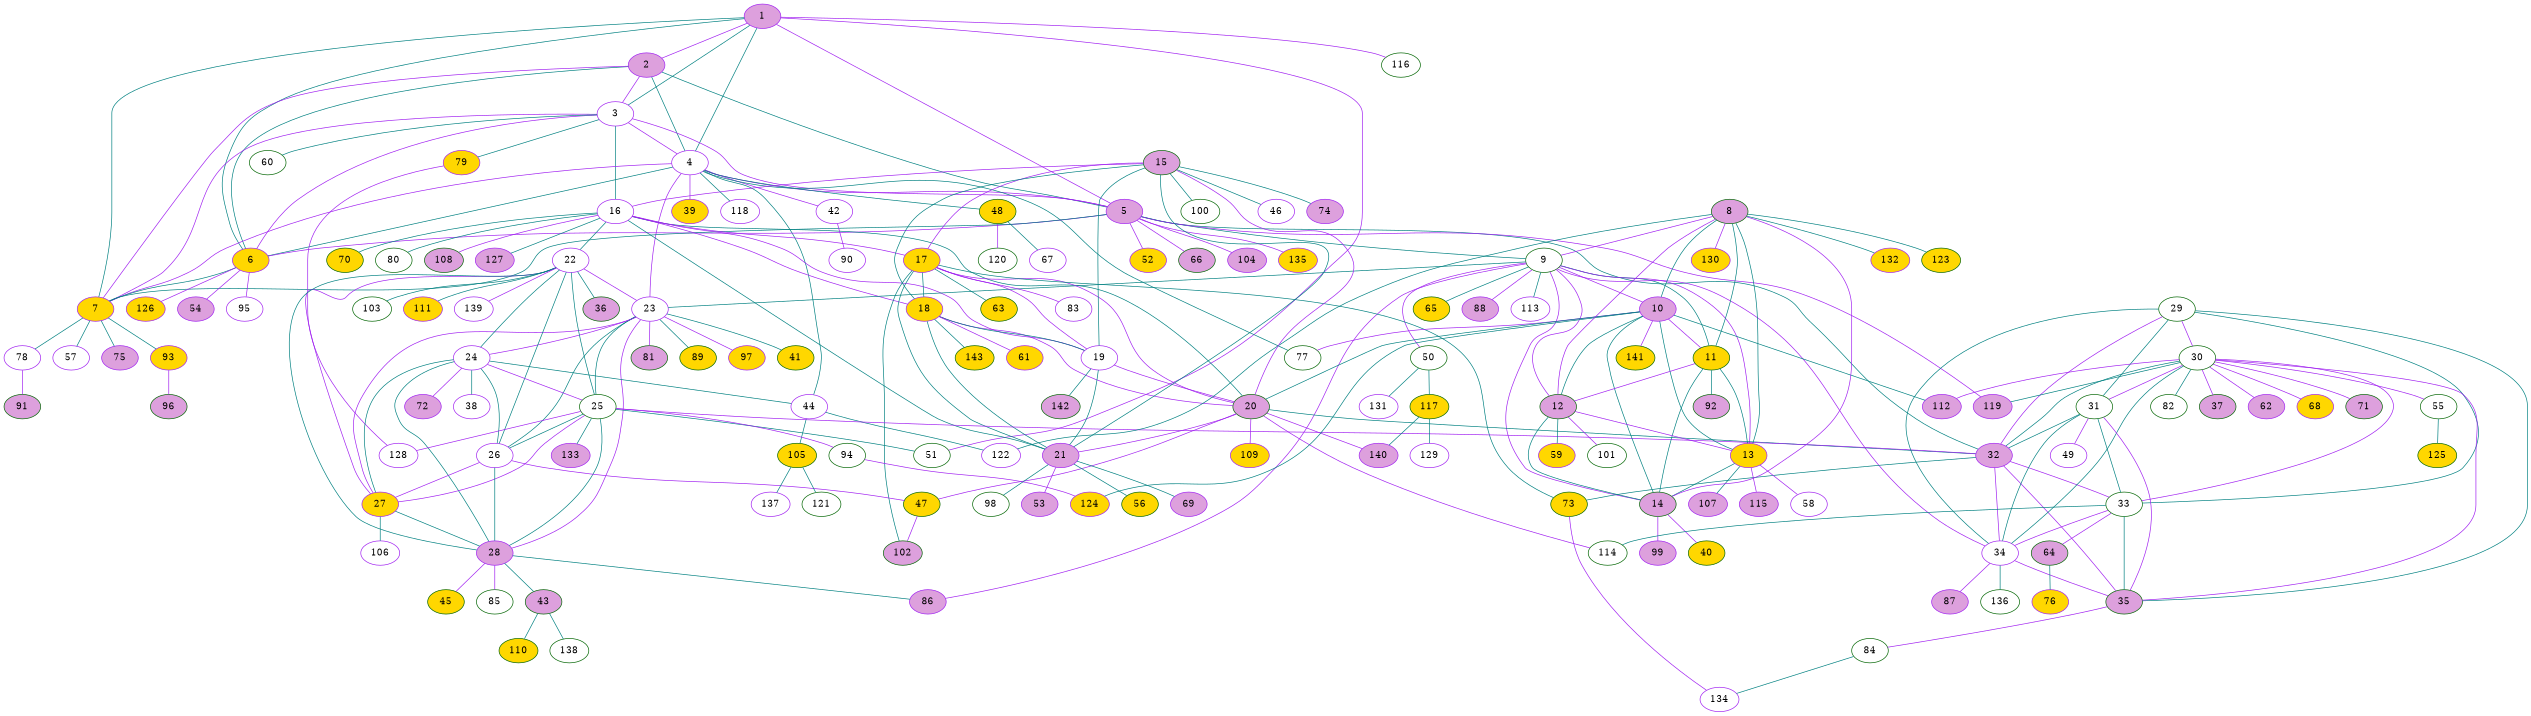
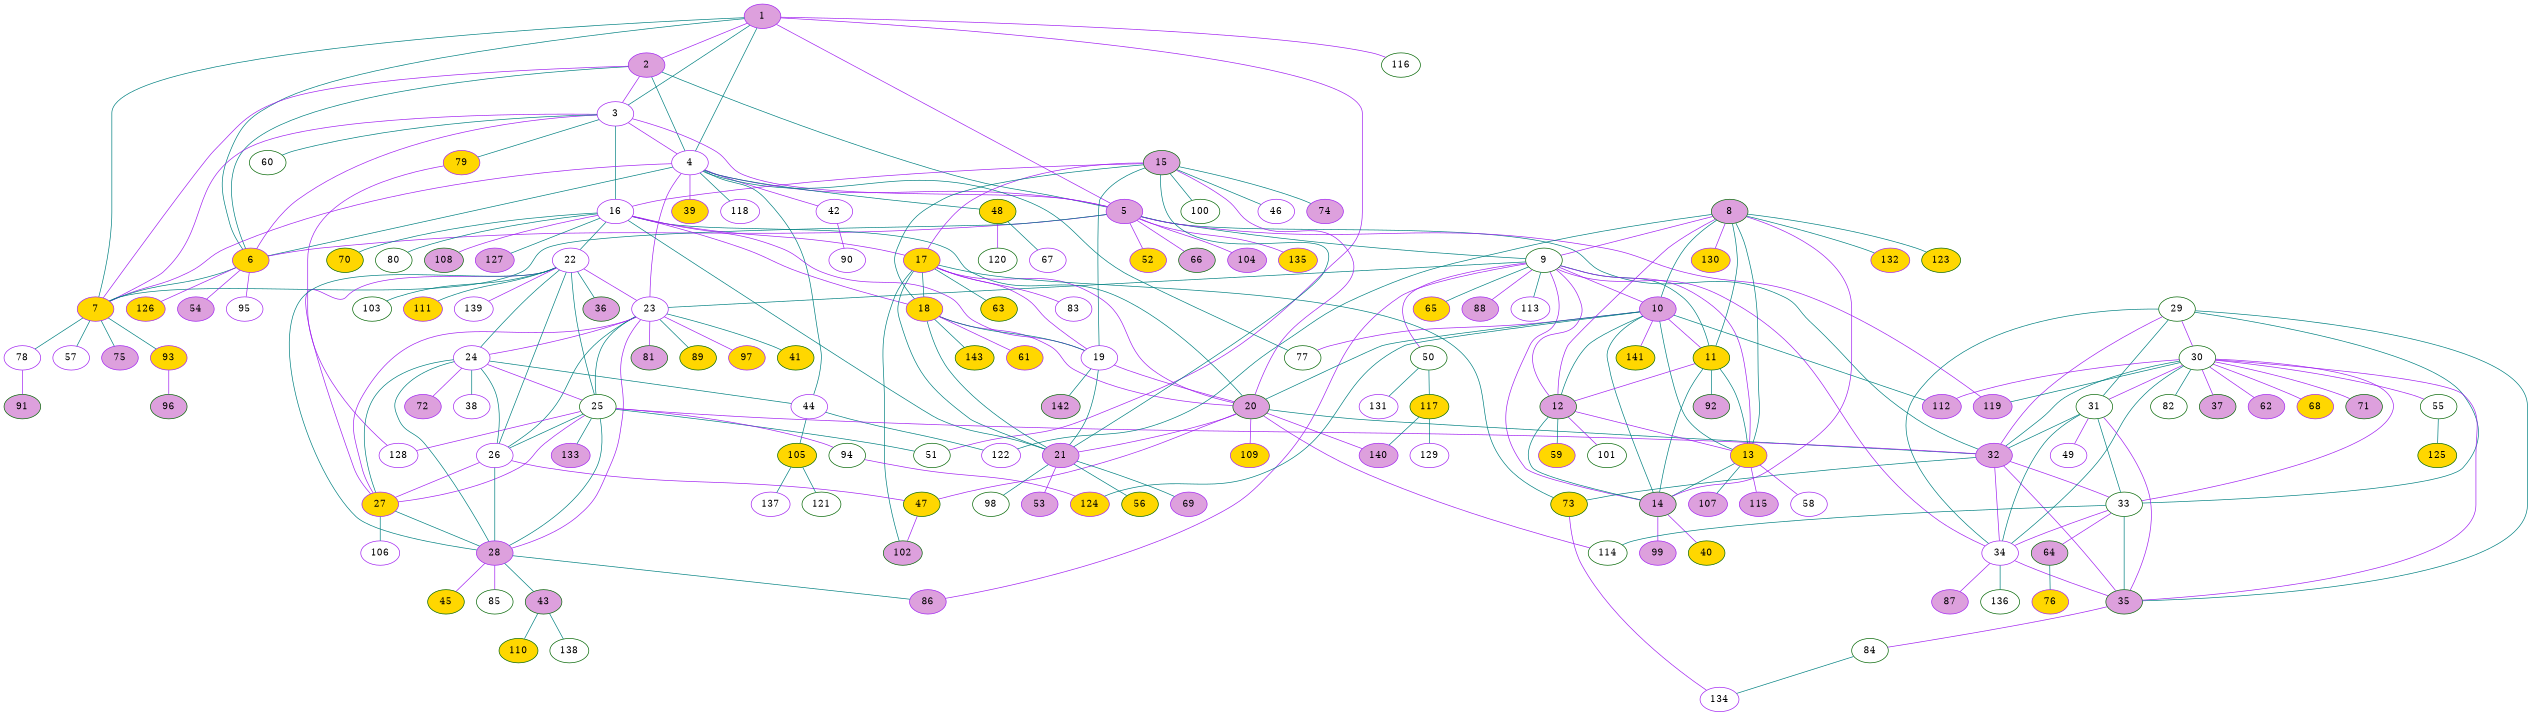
(1431, 309) -> (1431, 309)
